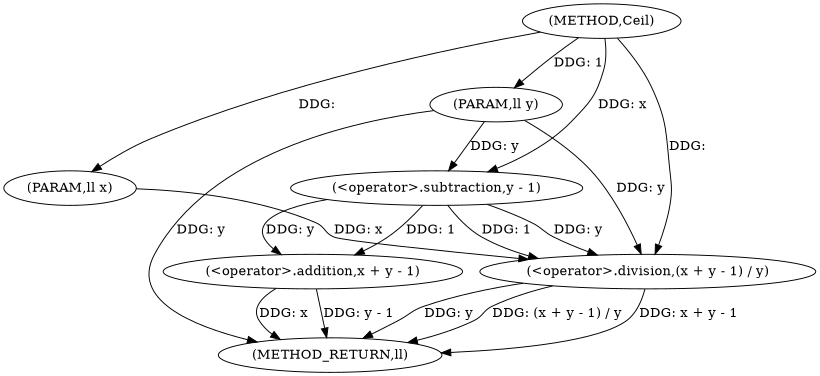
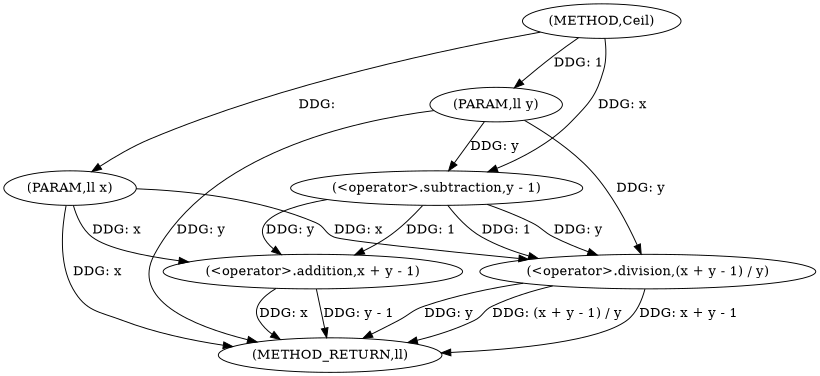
(666, 136) -> none
none -> (116, 248)
none -> (103, 313)
